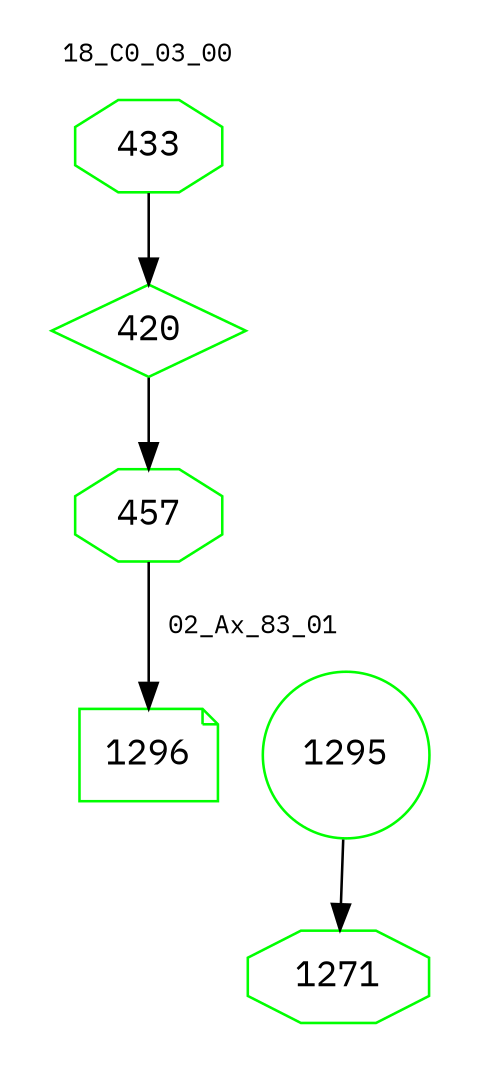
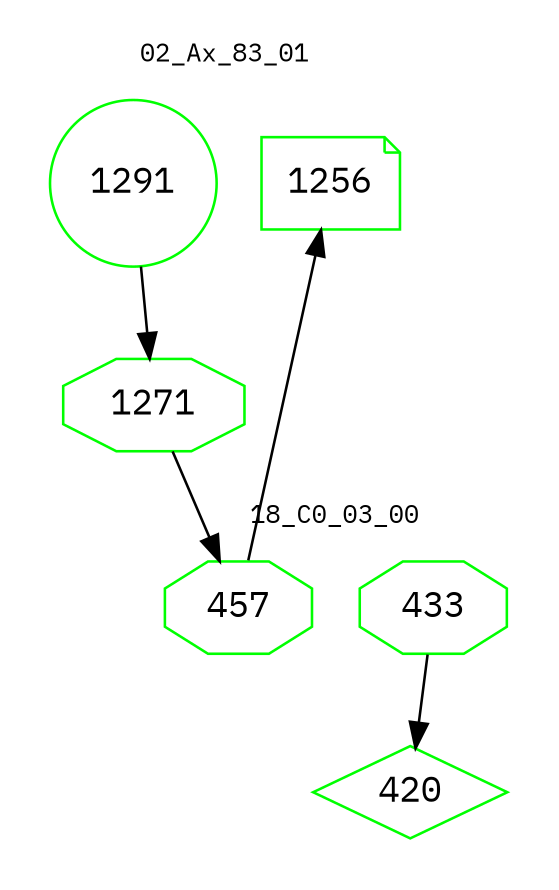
(149, 410) -> (198, 510)
(149, 755) -> (331, 183)
(346, 755) -> (133, 183)
